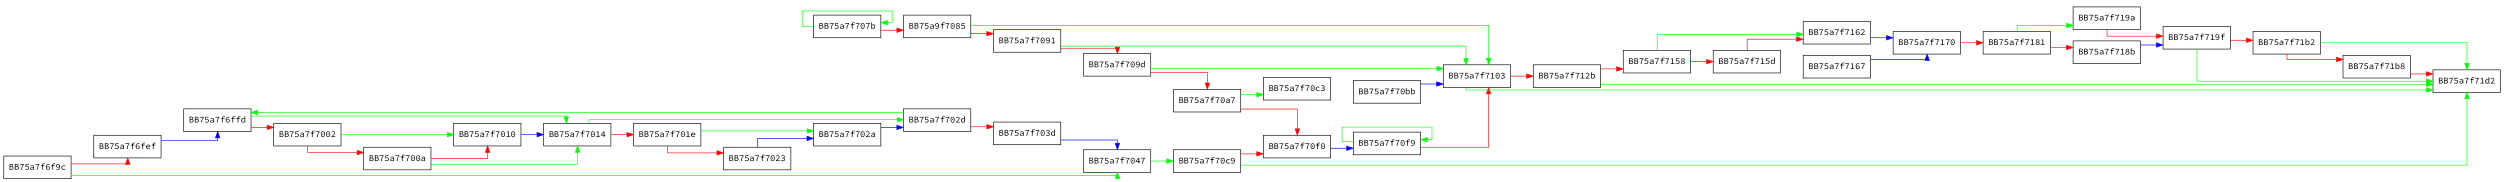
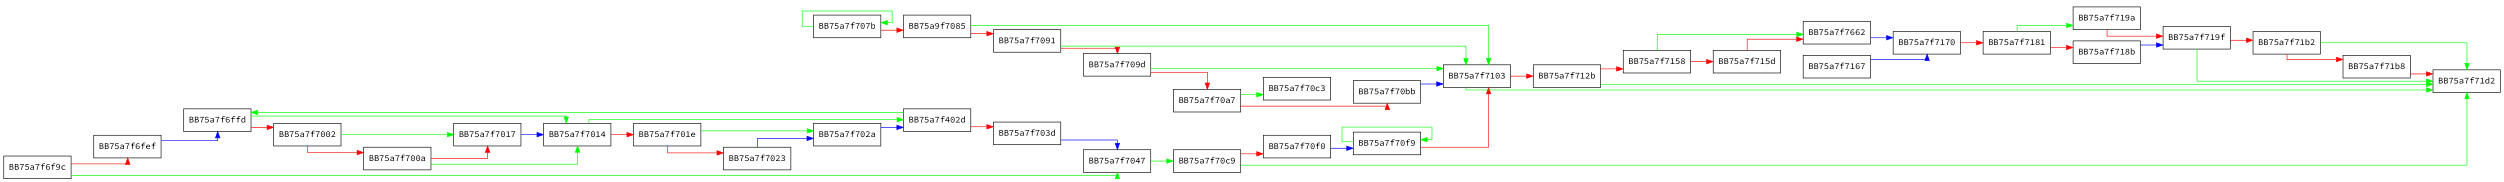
(1837, 33) -> (1837, 33)
(1279, 109) -> (1314, 106)
(937, 120) -> (937, 120)
(487, 135) -> (487, 135)
